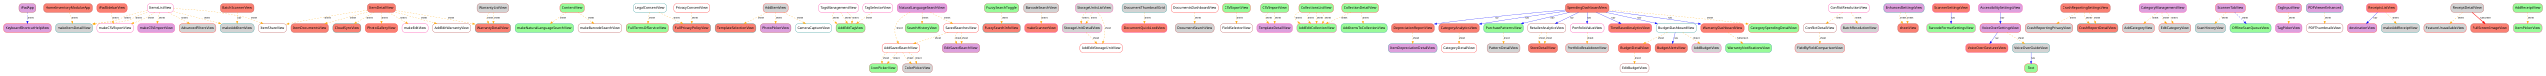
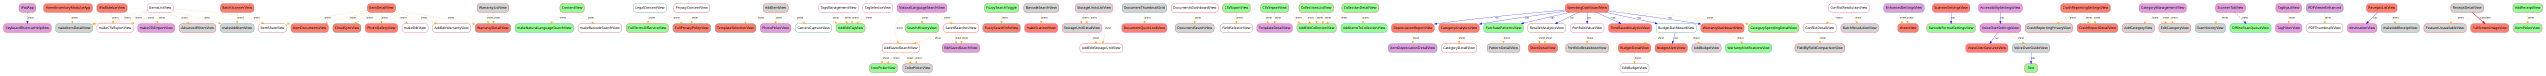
(239, 18) -> (240, 18)
(1743, 38) -> (1740, 38)
